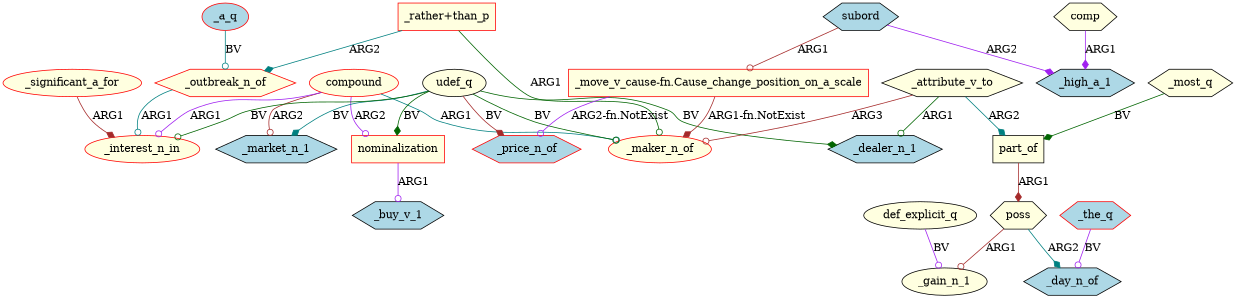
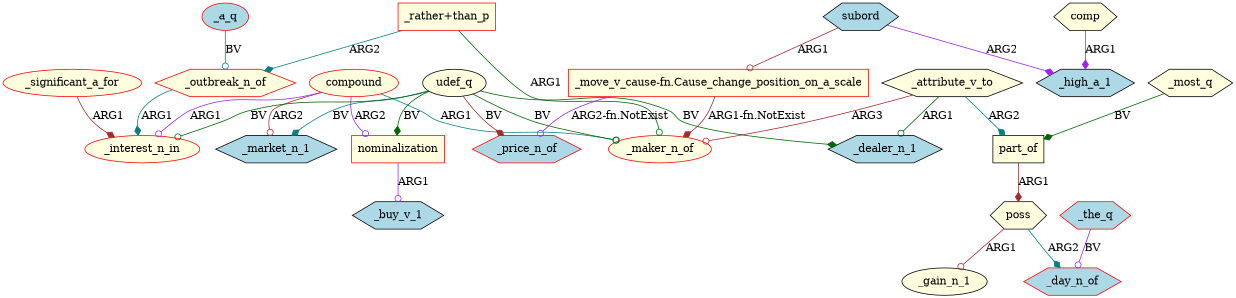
(148, 104) -> (148, 104)
(920, 215) -> none
(1072, 282) -> (1072, 282)
